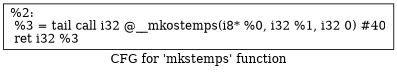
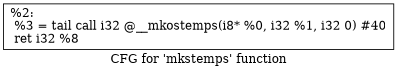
(45, 39) -> (45, 39)
